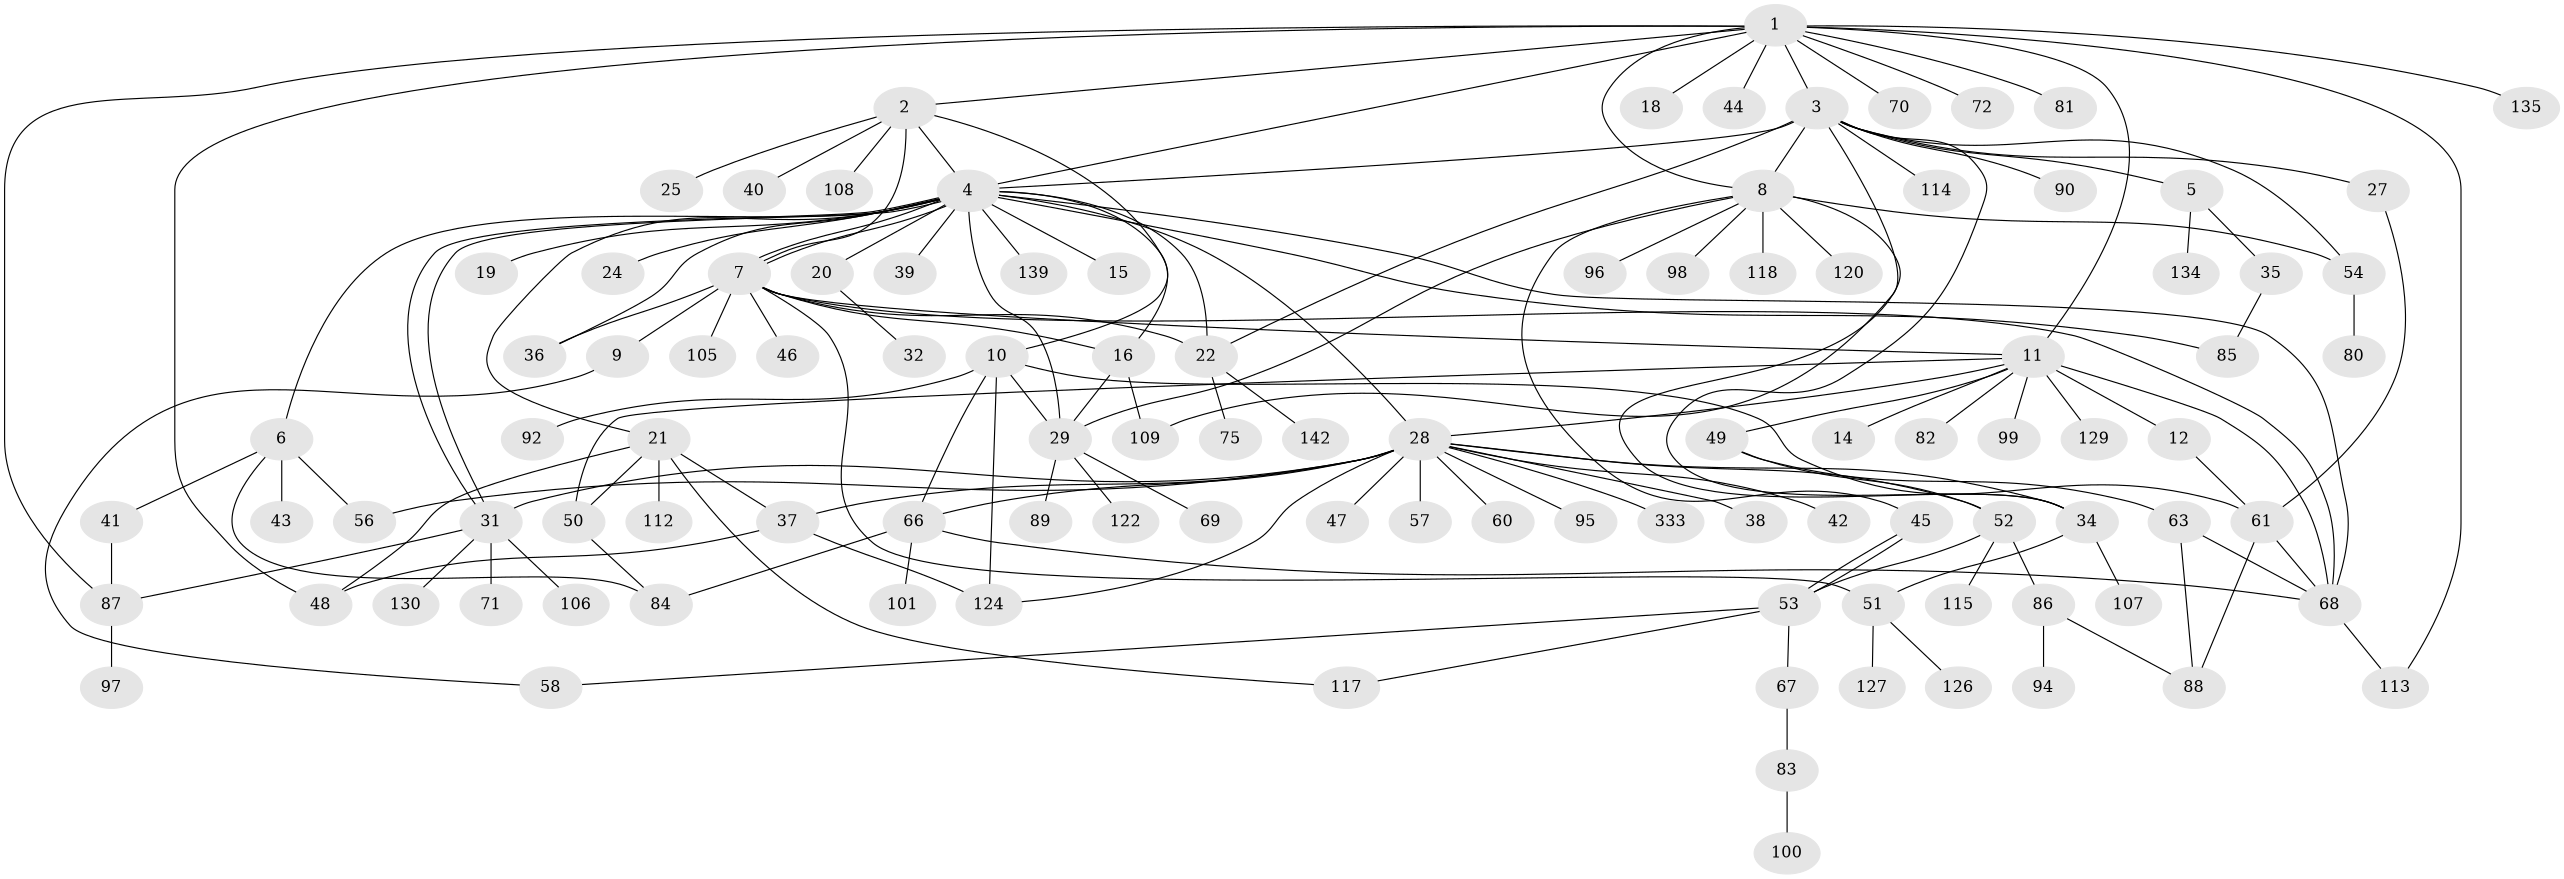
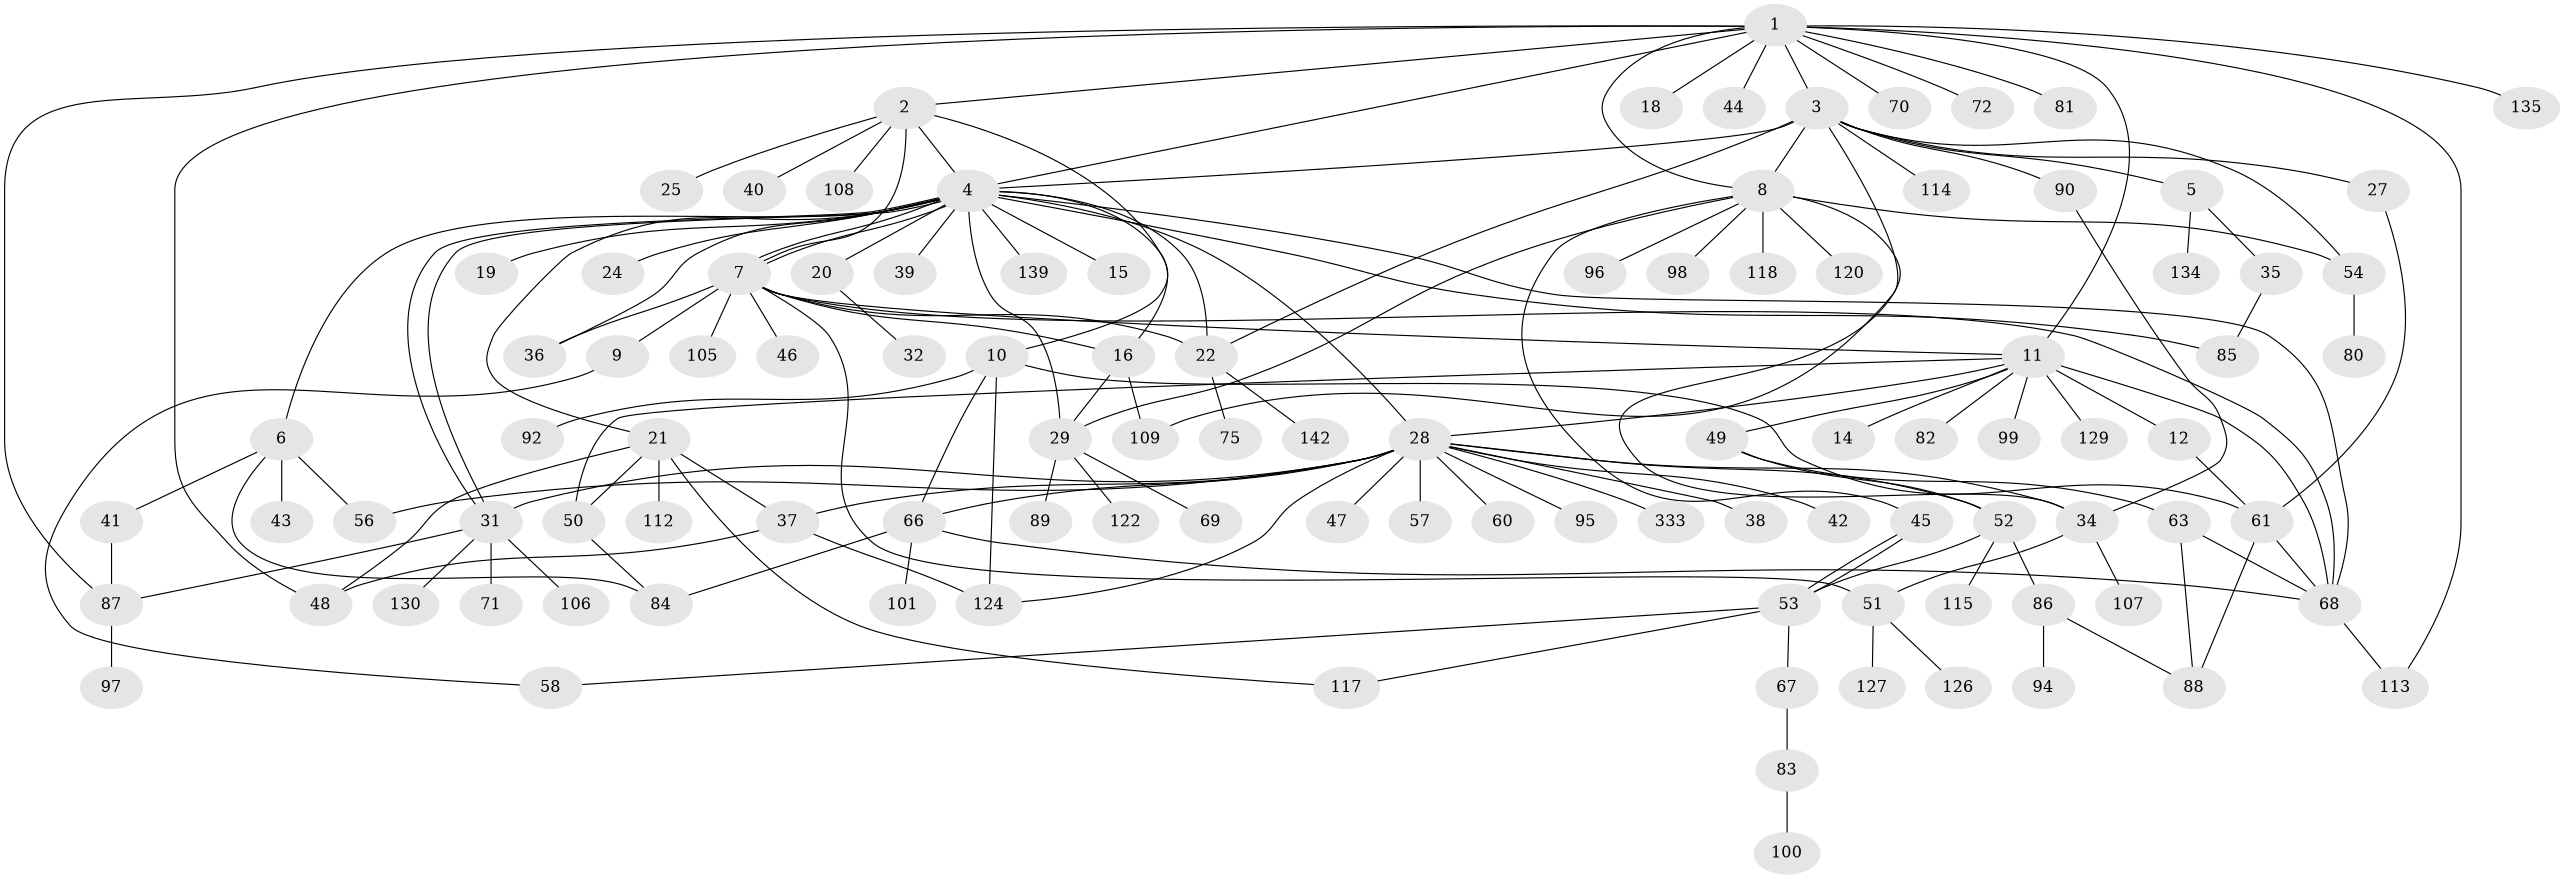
(1743, 390) -> (2179, 367)
(1030, 399) -> none
